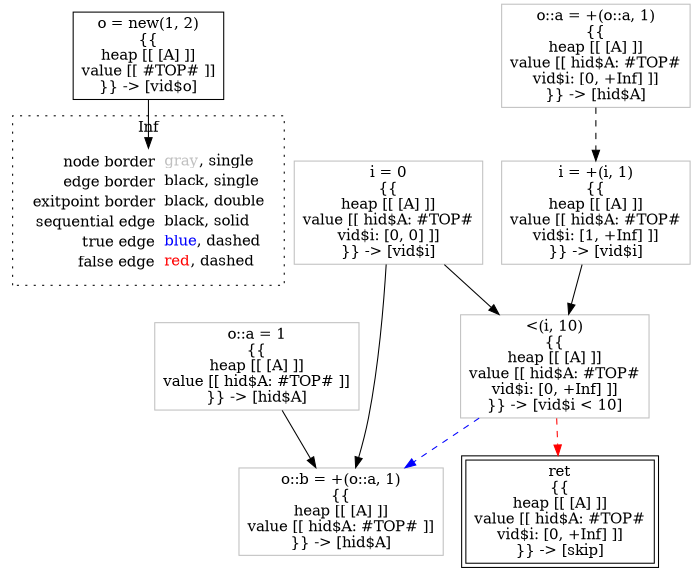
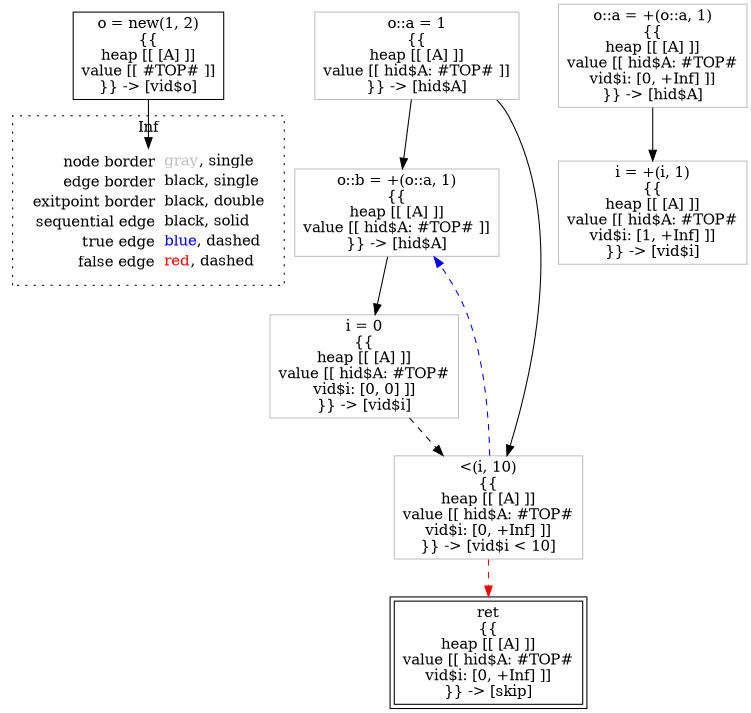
(596, 129) -> (653, 129)
(577, 284) -> (540, 270)
(468, 286) -> (423, 433)
(377, 362) -> (383, 281)
